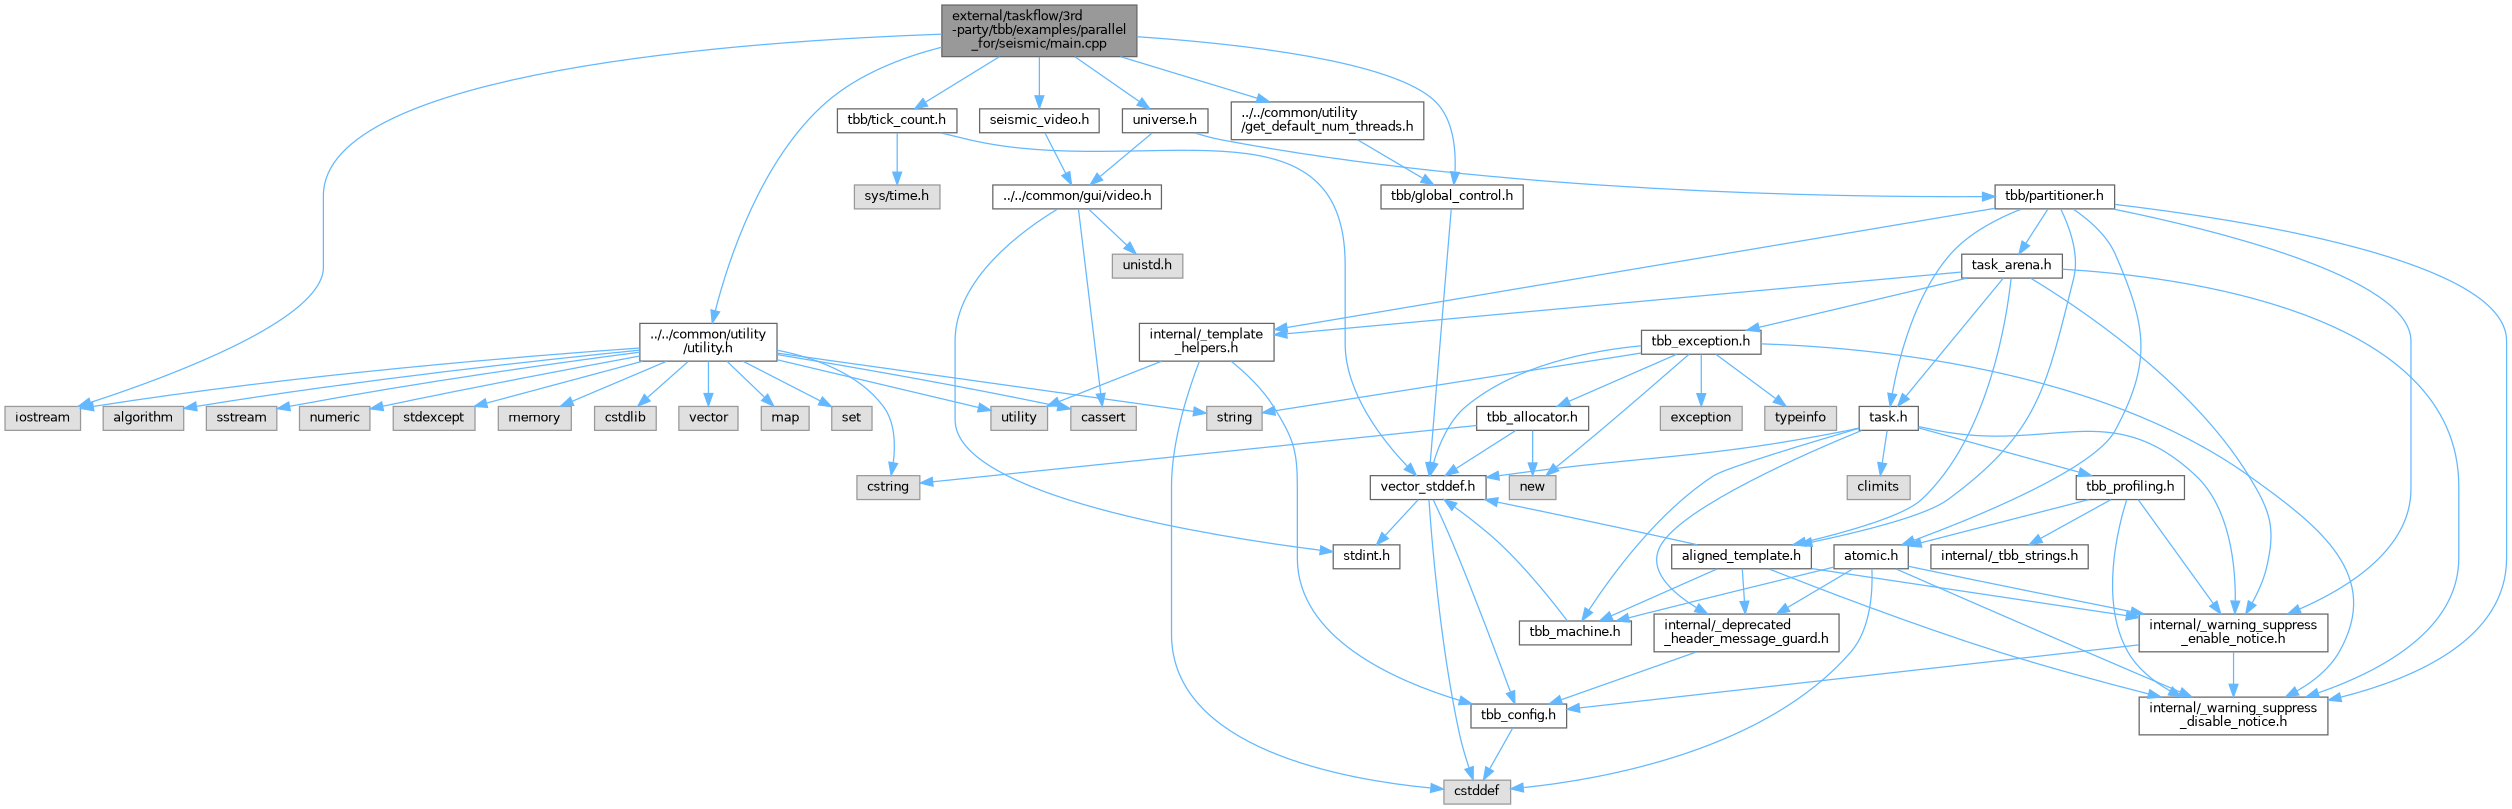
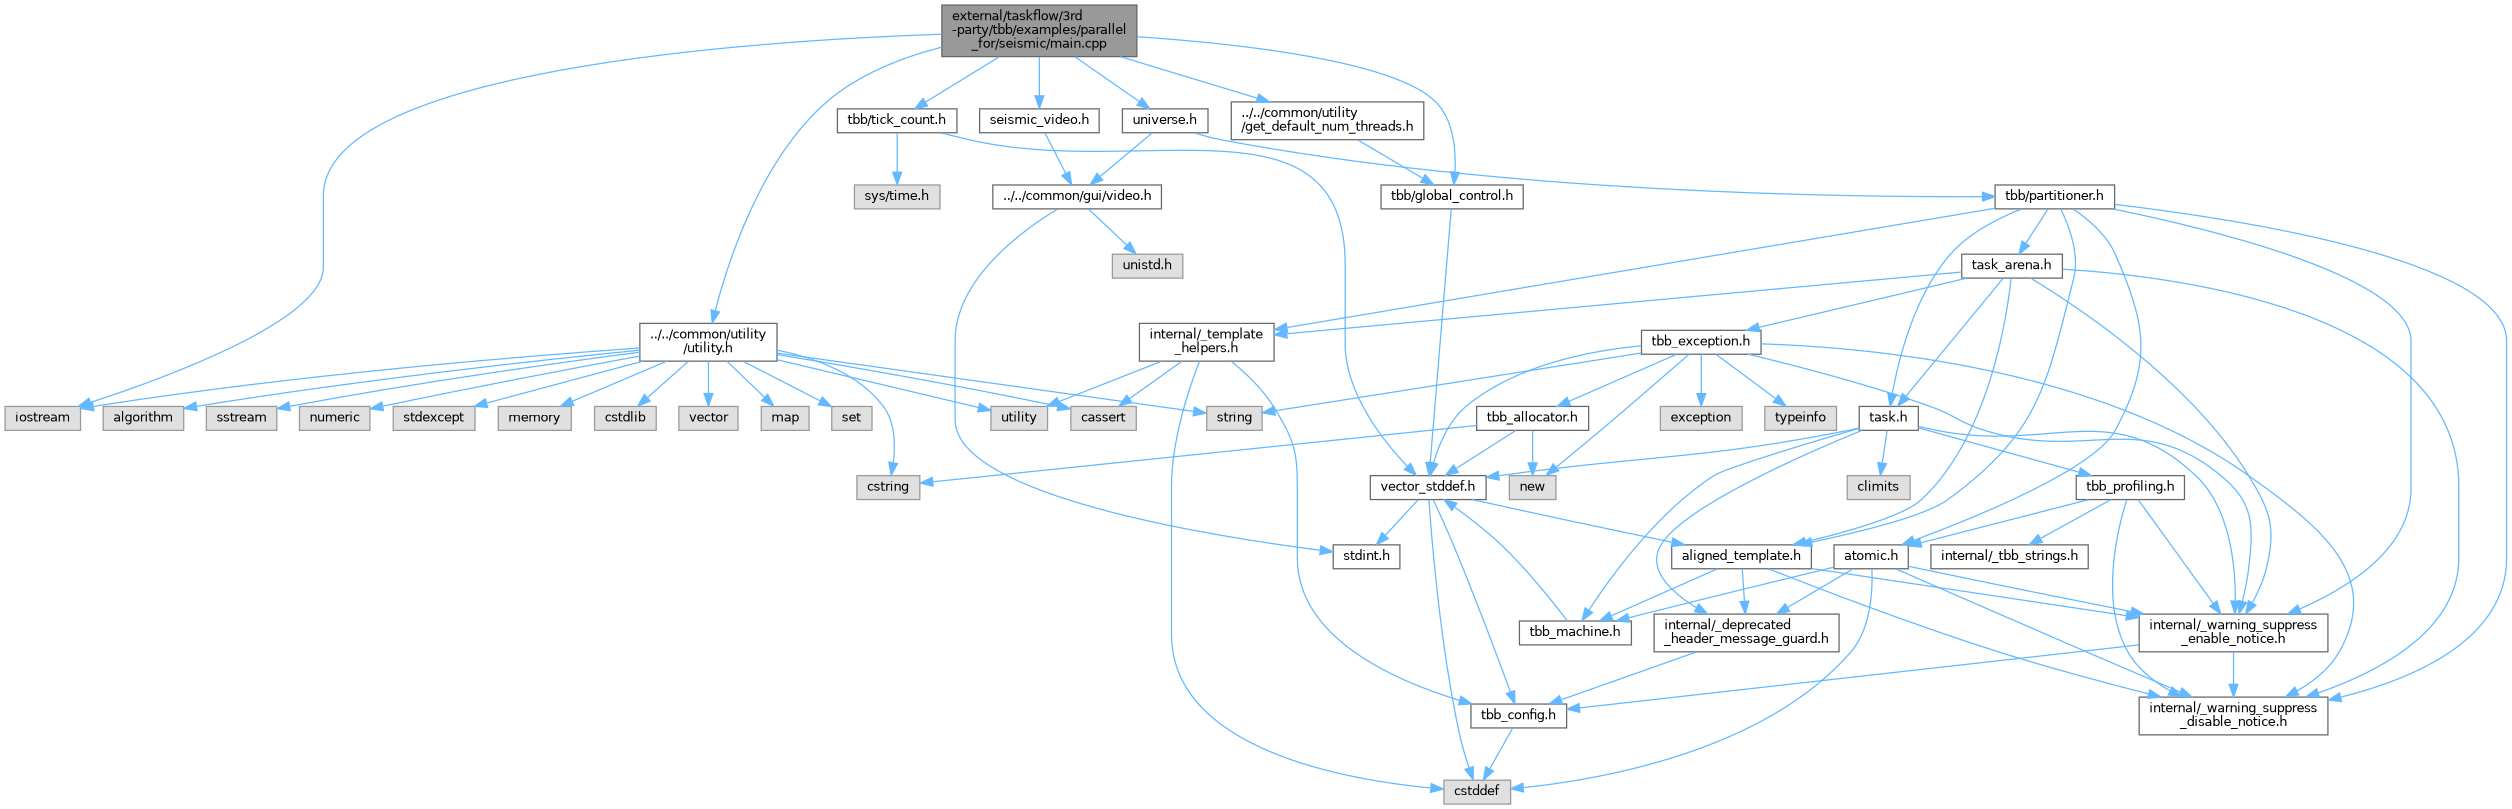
(1090, 302) -> (1156, 380)
none -> (2051, 441)
(1597, 523) -> (1572, 521)
